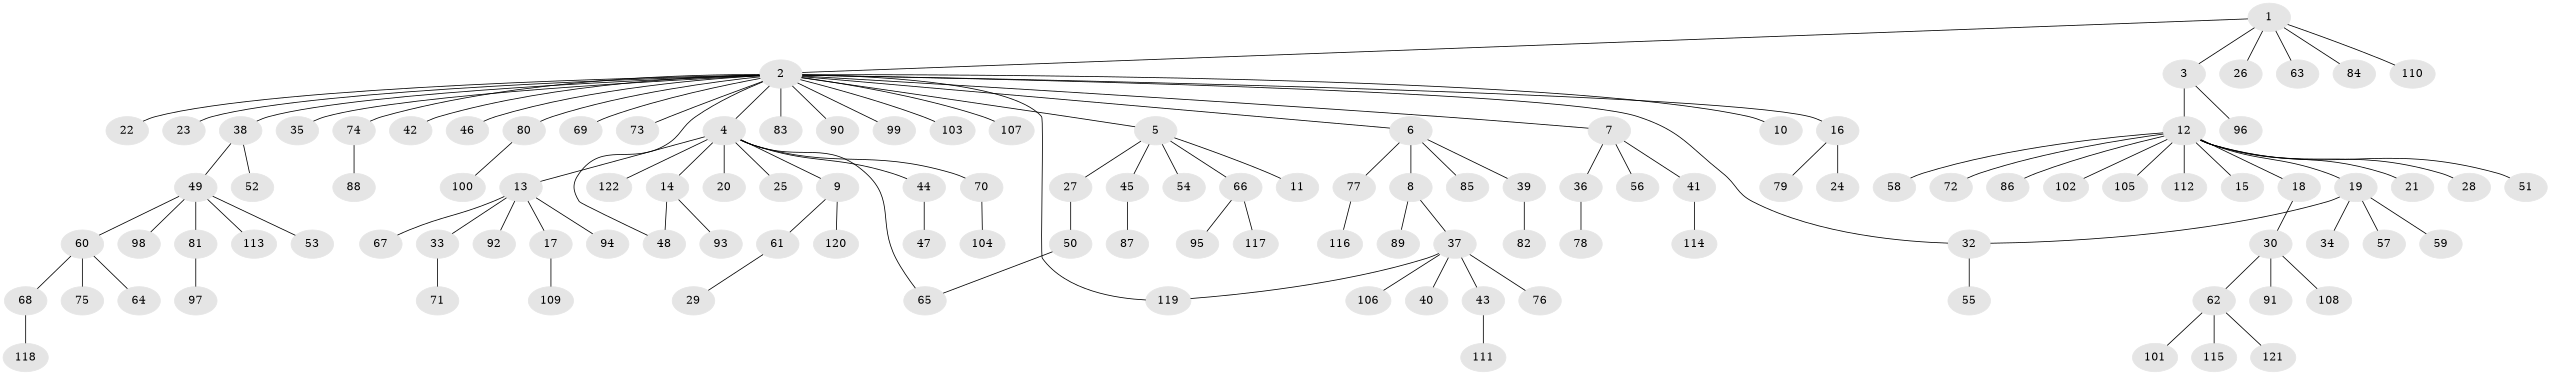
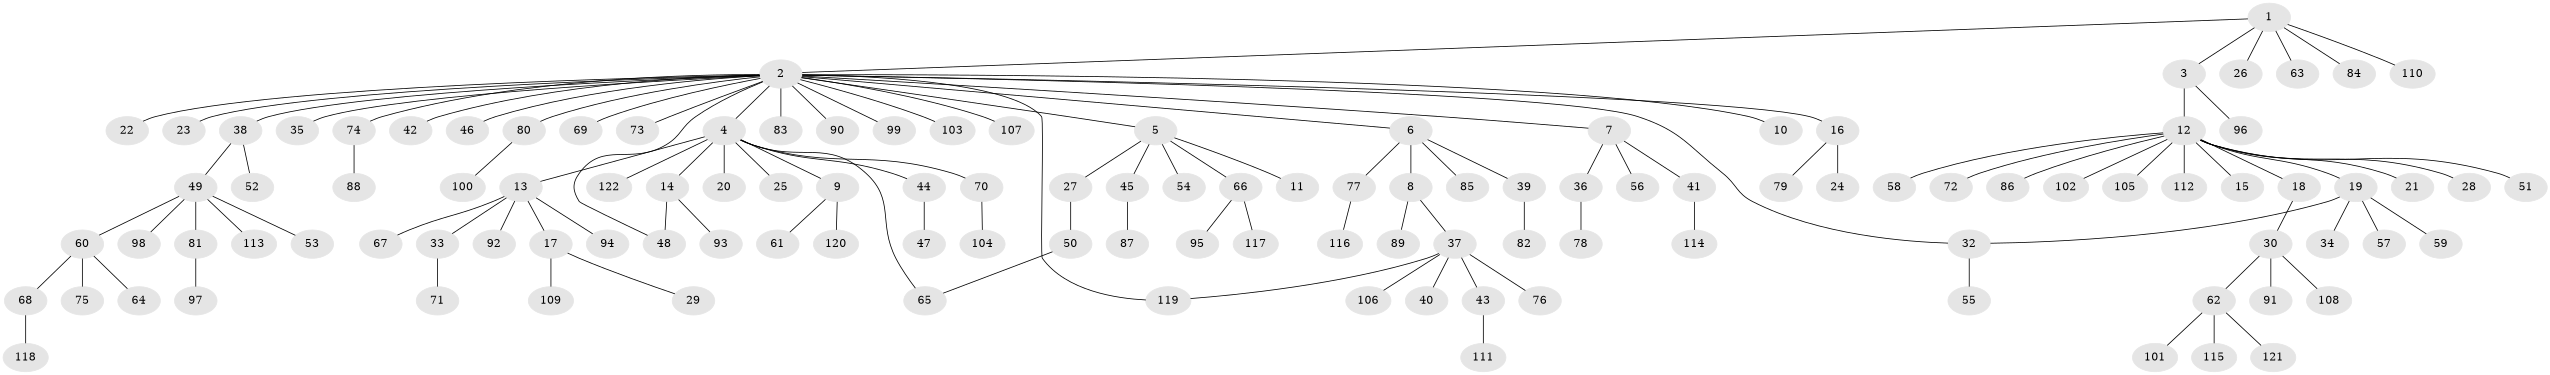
(736, 272) -> (621, 275)
